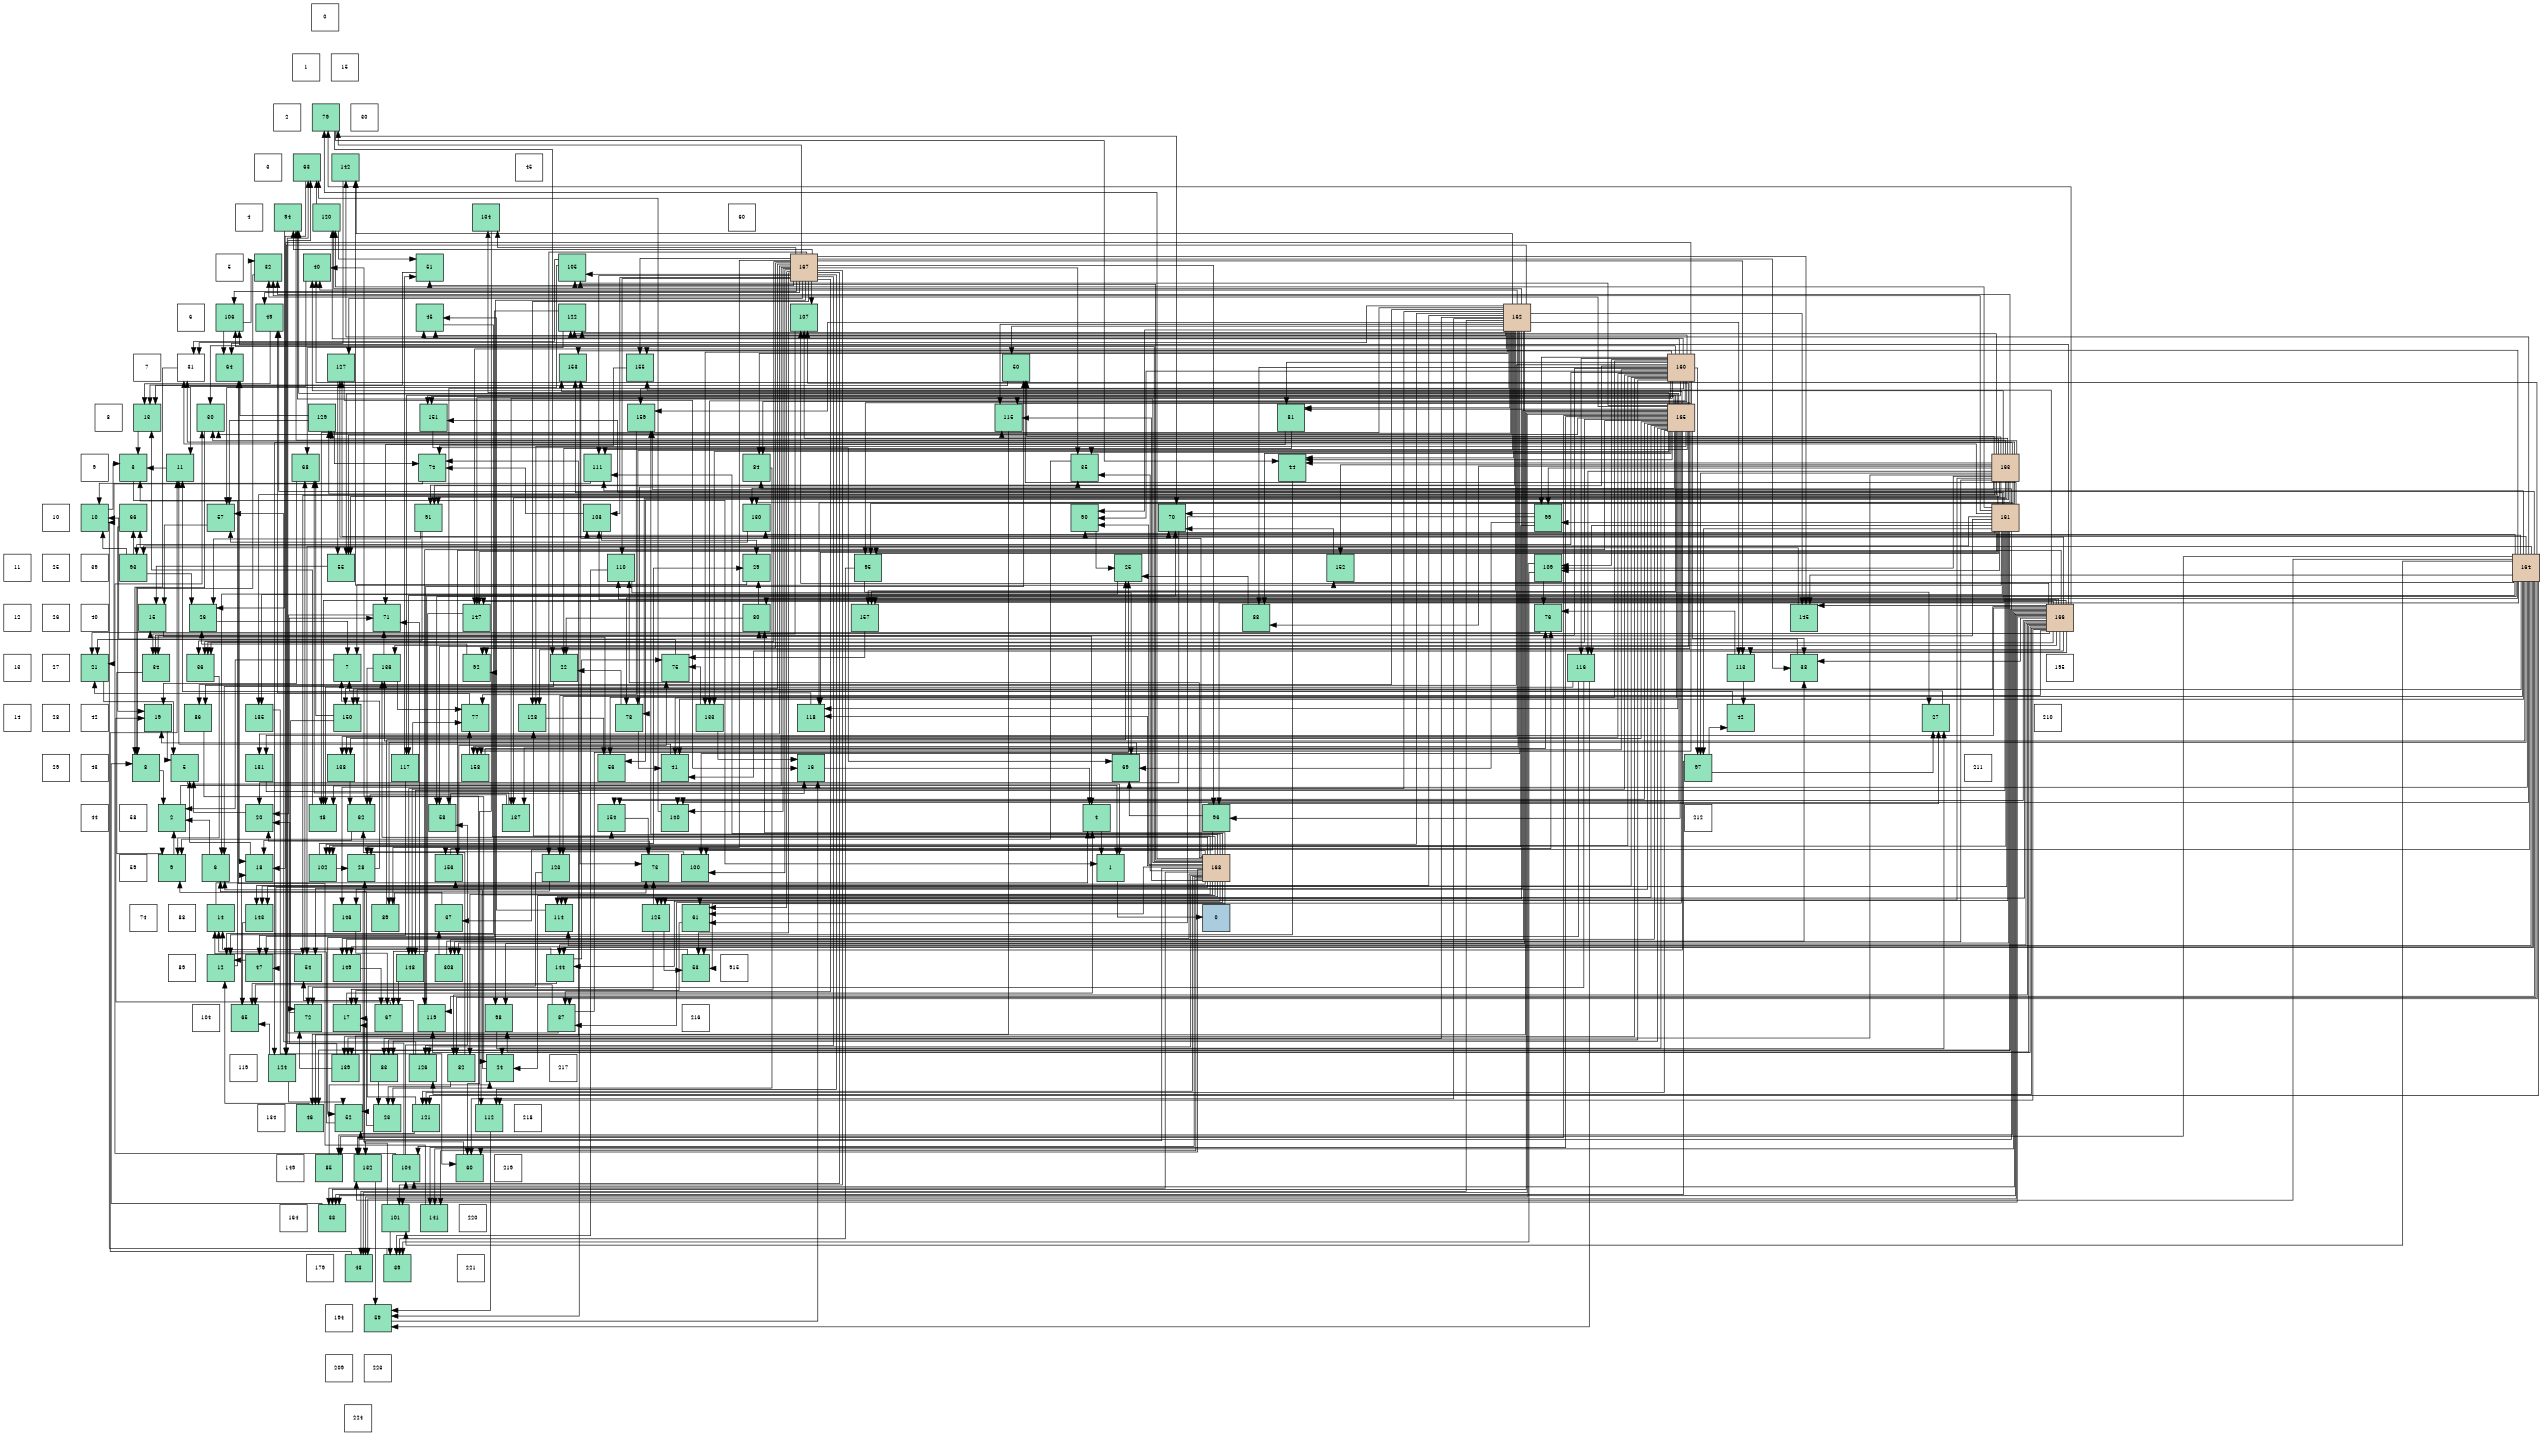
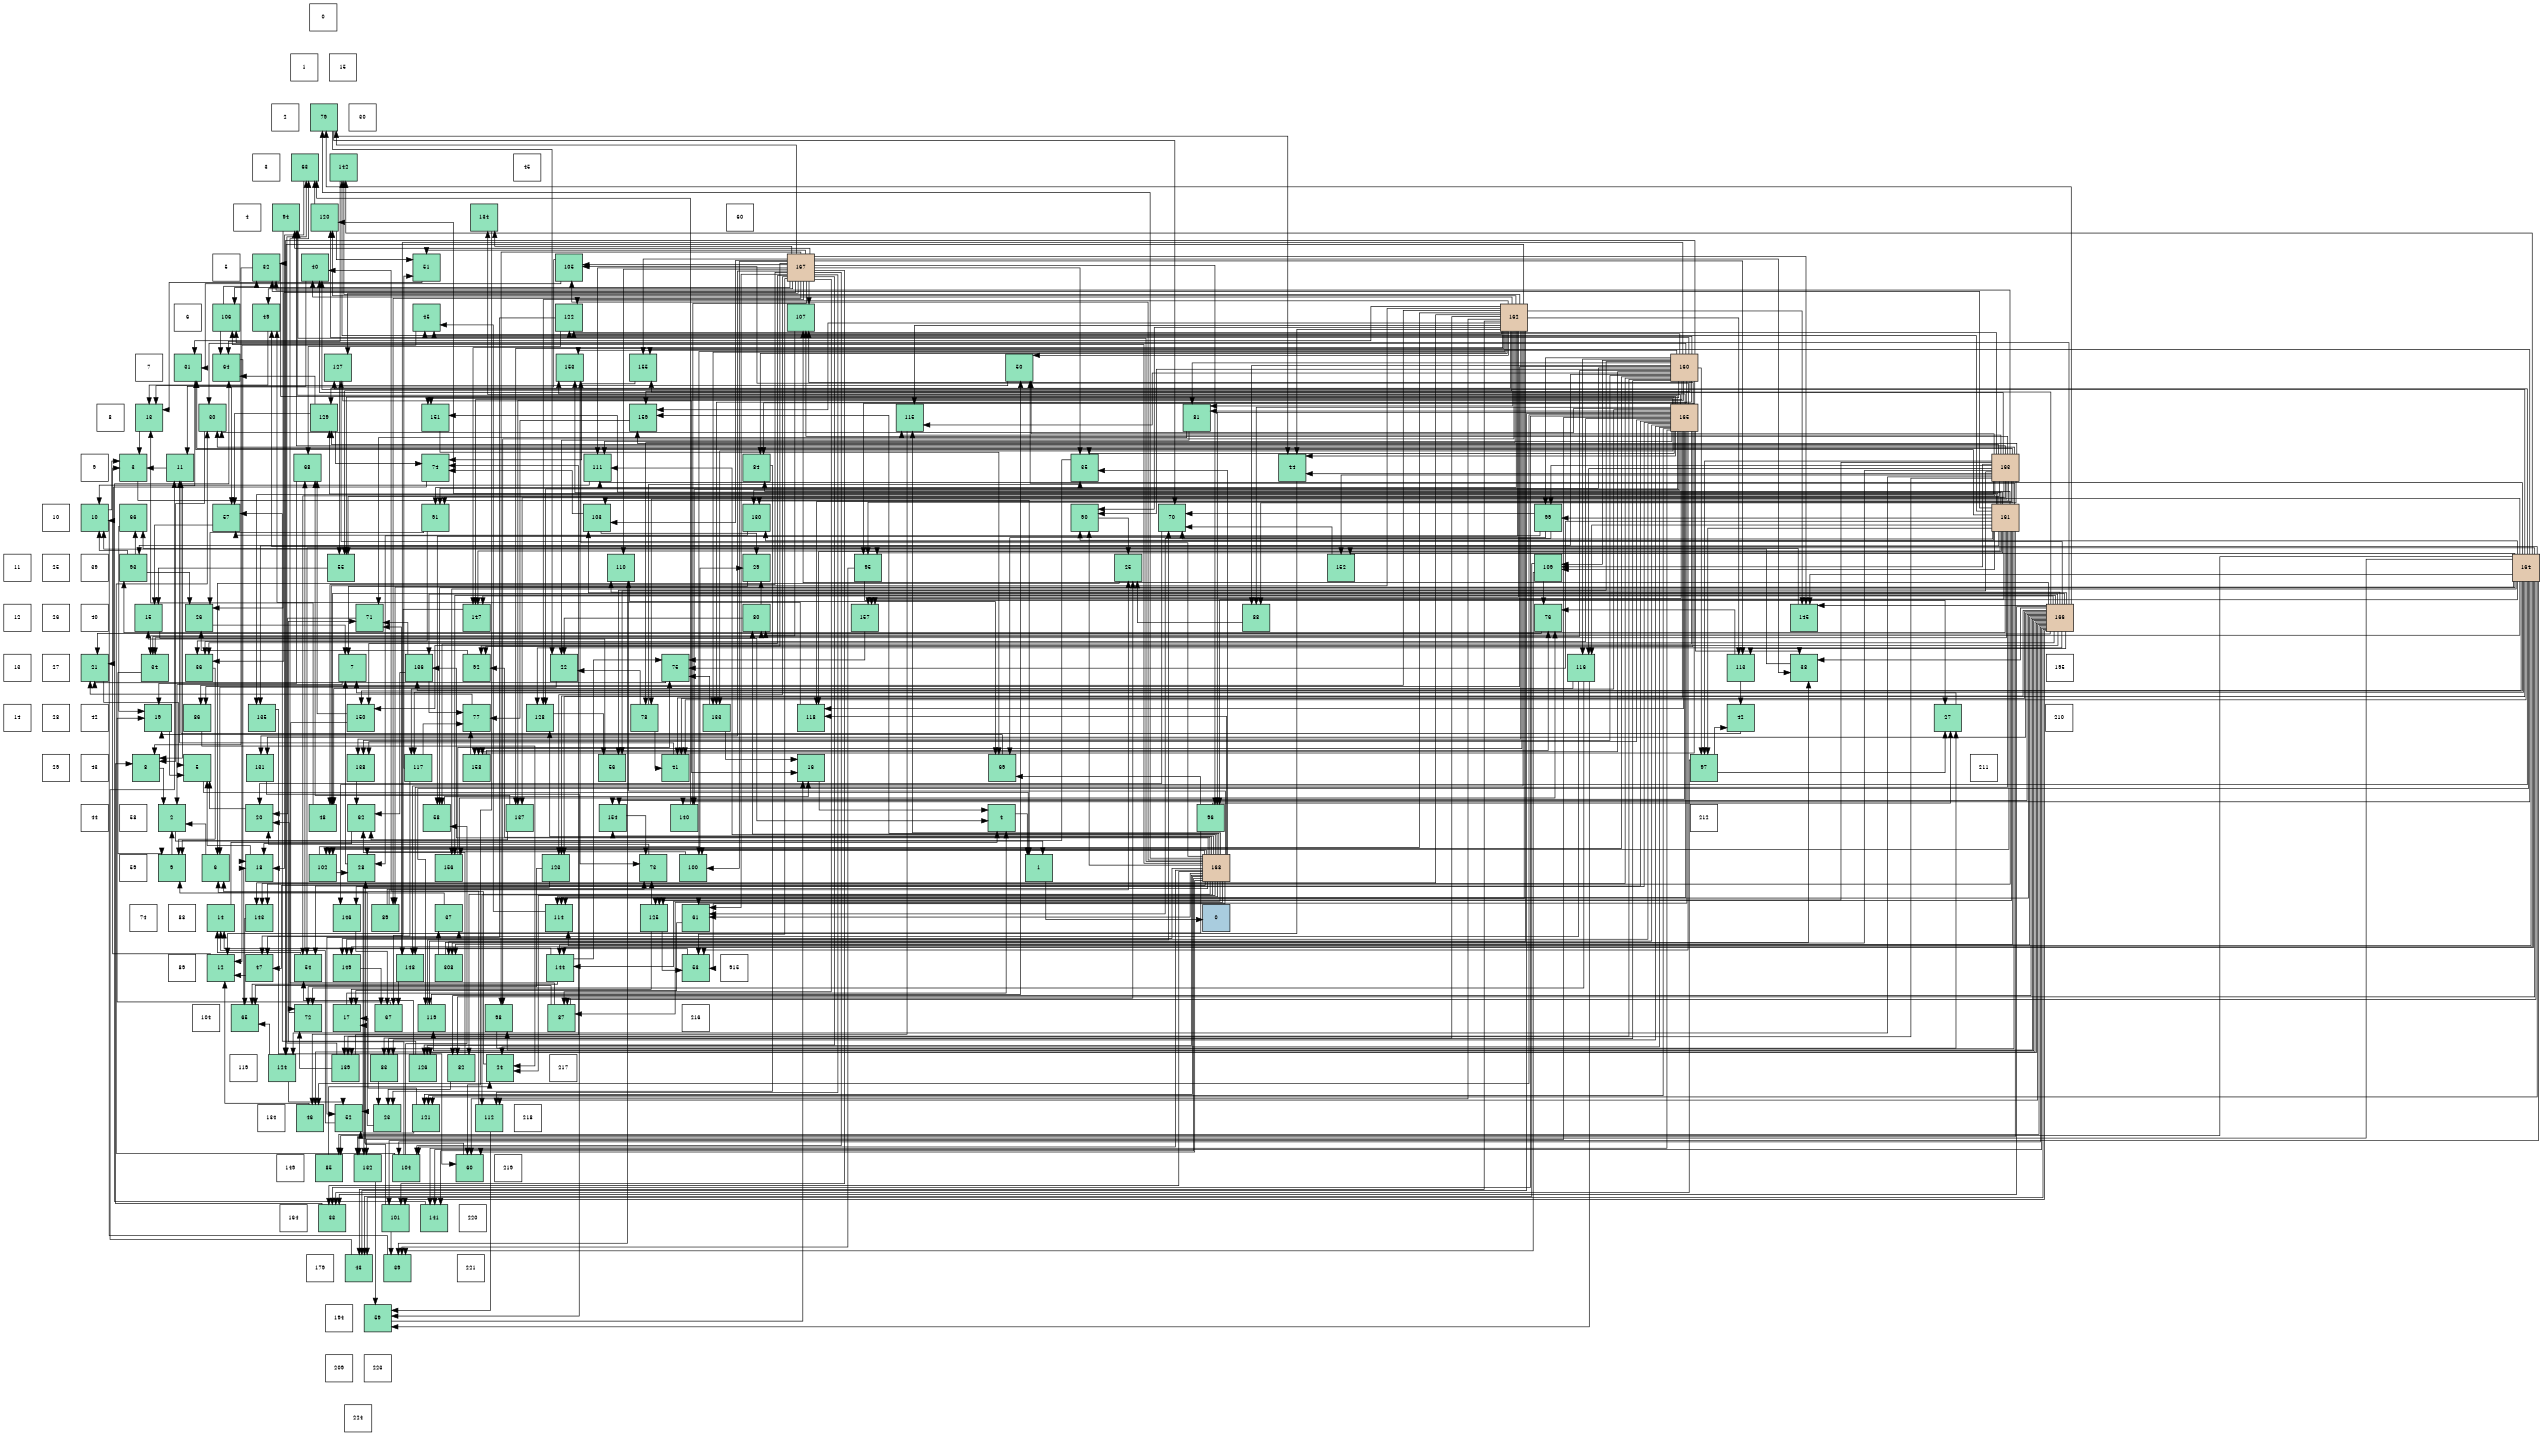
(191, 368) -> (188, 368)
(1298, 598) -> (1417, 668)
